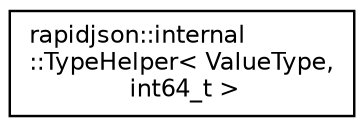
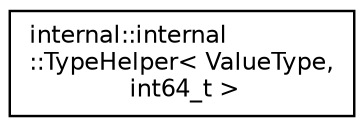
(182, 64) -> (182, 64)
